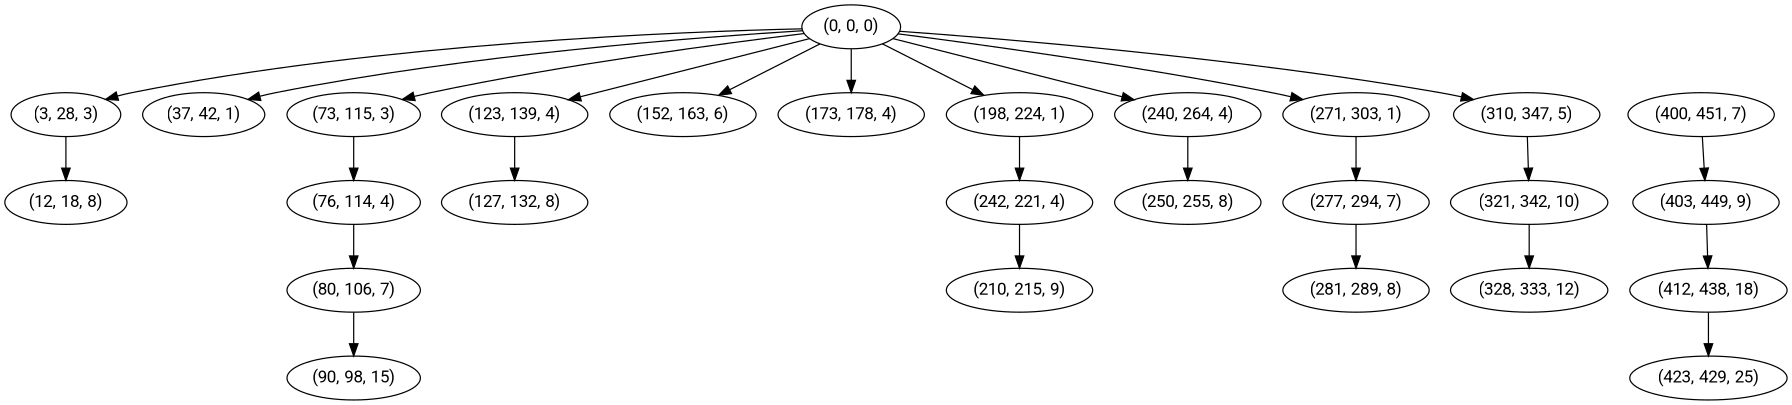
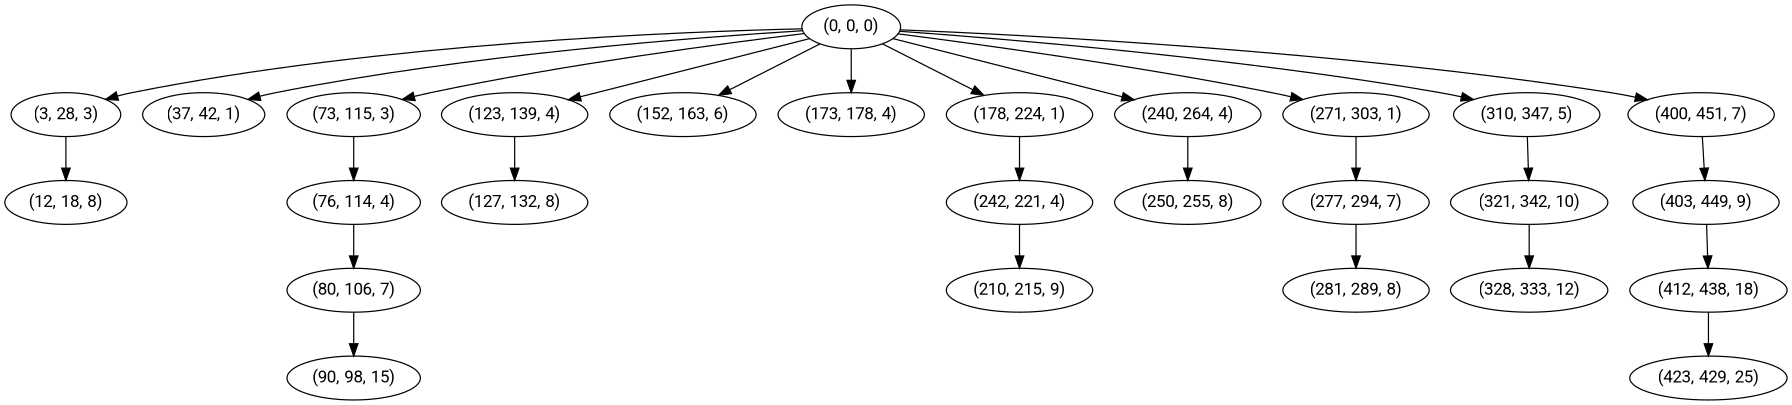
none -> (1269, 53)
(1020, 115) -> (1020, 115)
